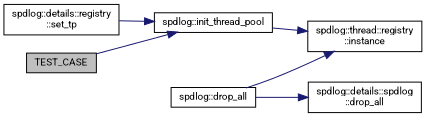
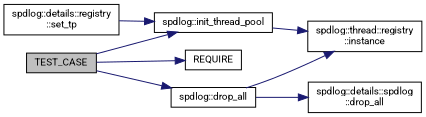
none -> (213, 60)
none -> (129, 78)
